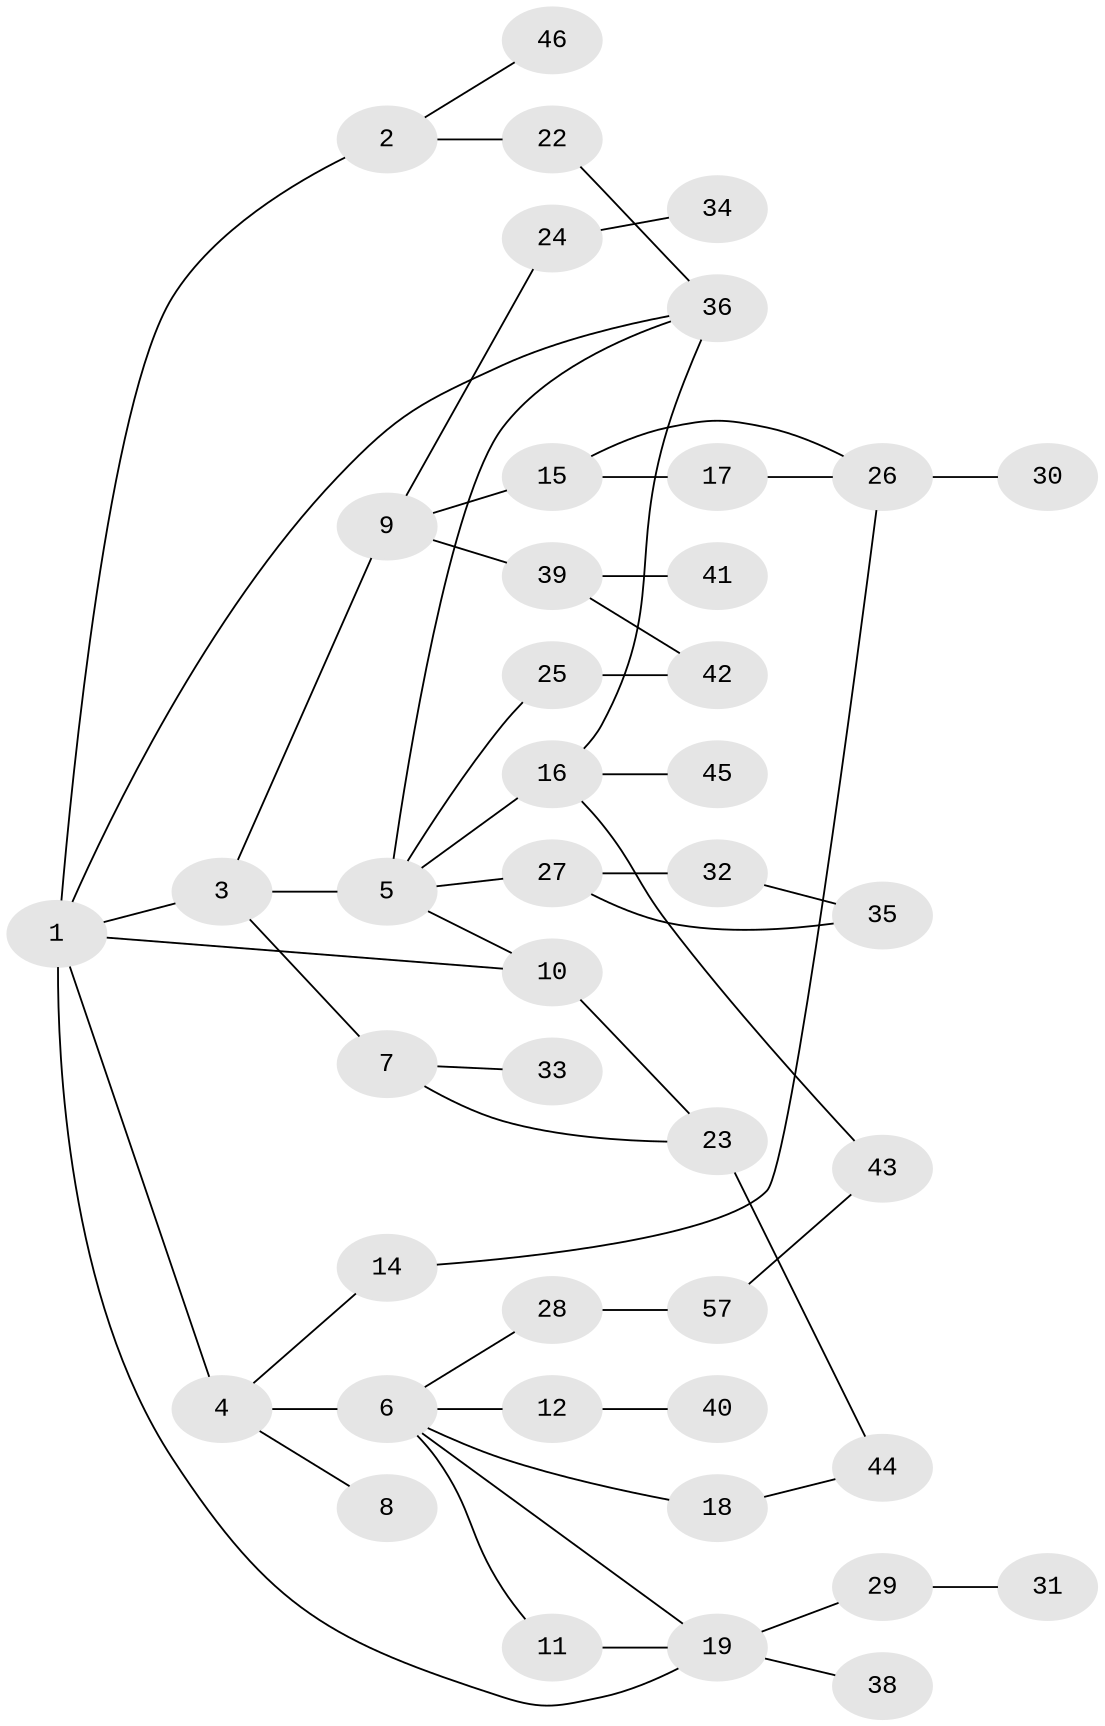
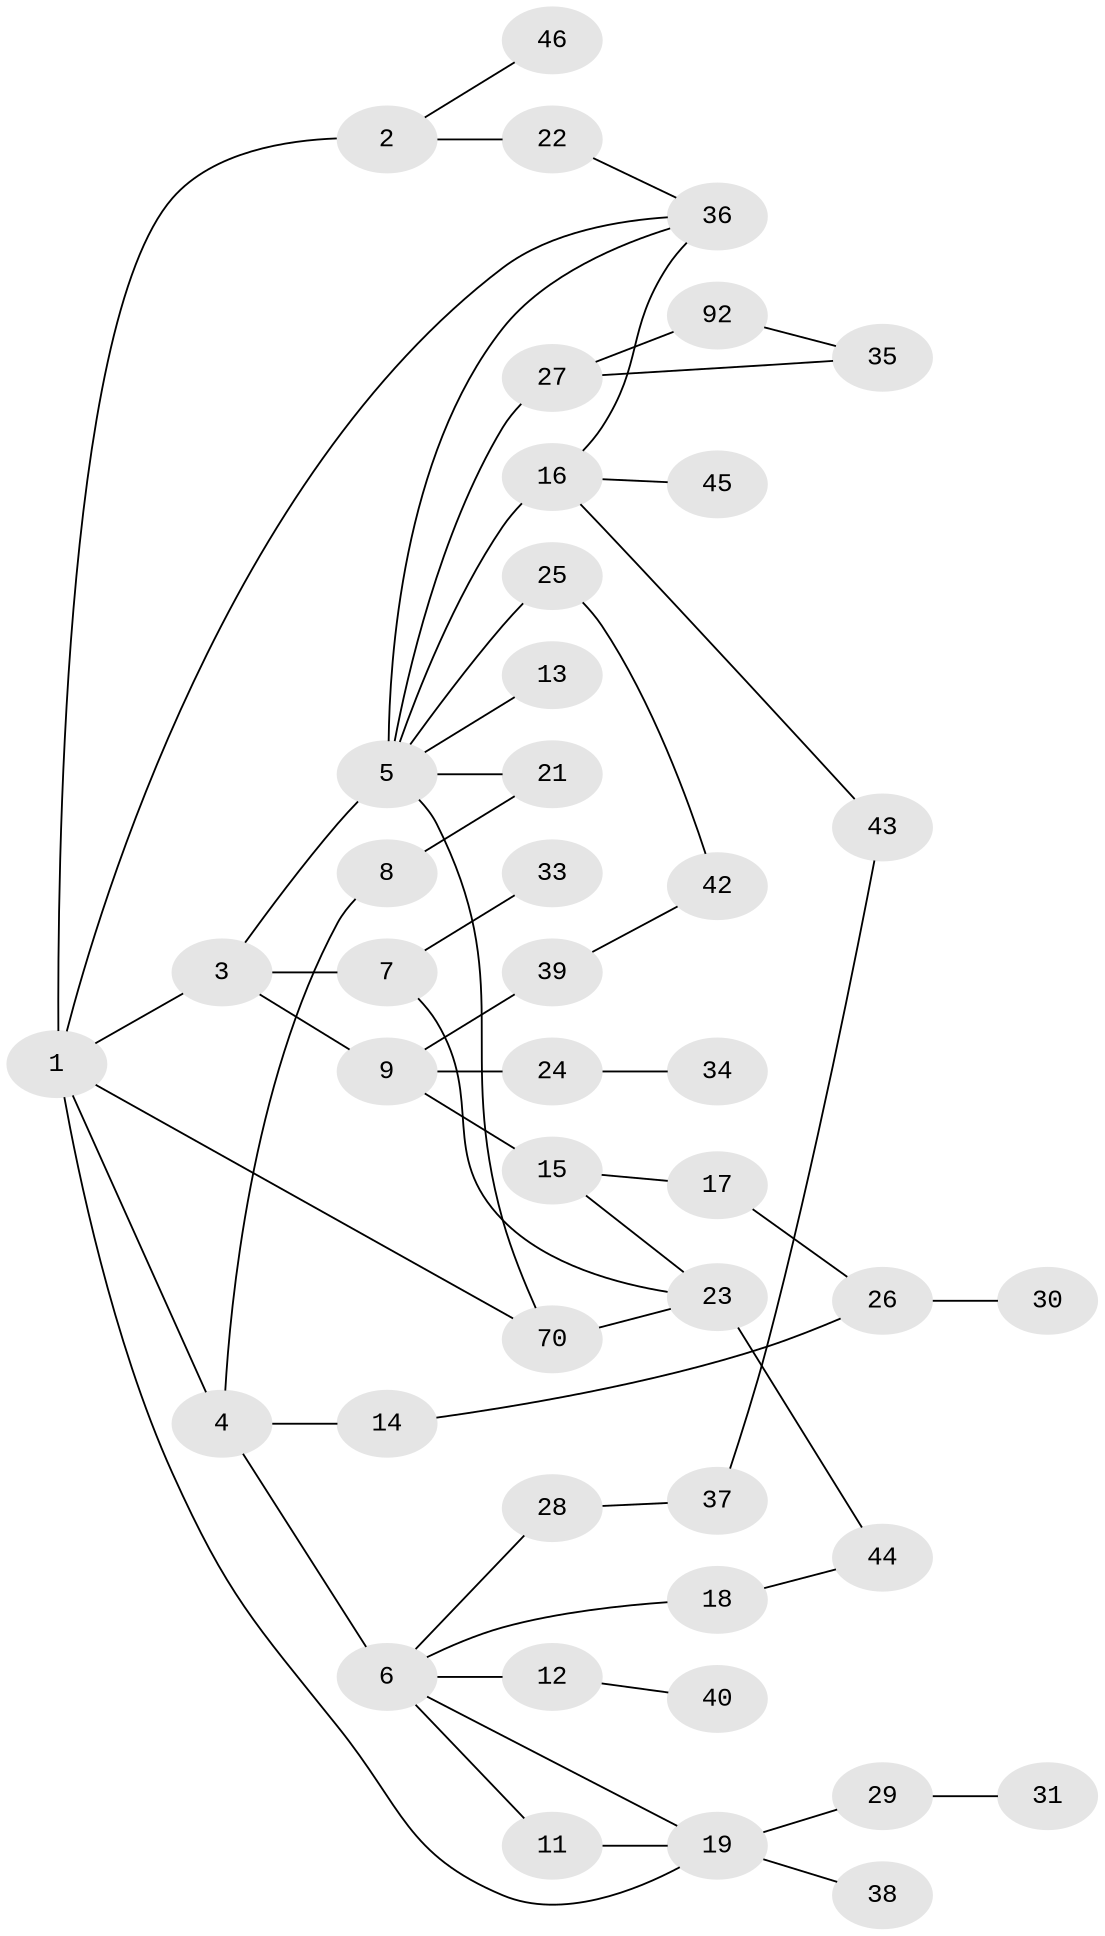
(717, 421) -> (635, 1234)
(717, 576) -> none
none -> (552, 675)
none -> (552, 774)
(717, 873) -> (717, 316)
(552, 972) -> (552, 1339)
(717, 1310) -> (717, 1501)
